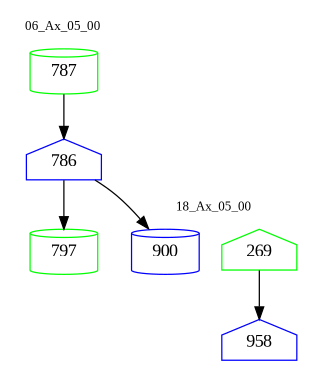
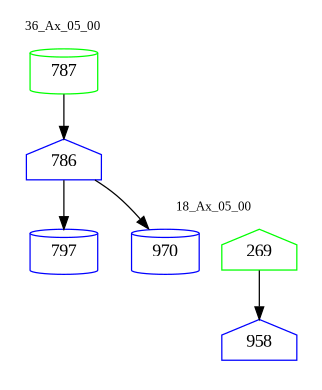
(63, 27) -> (63, 27)
(64, 252) -> (64, 252)
(165, 252) -> (165, 252)
